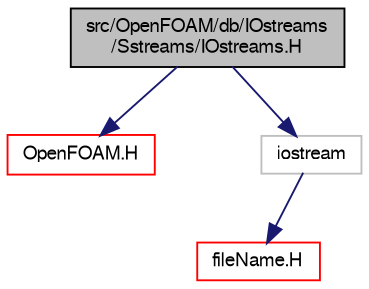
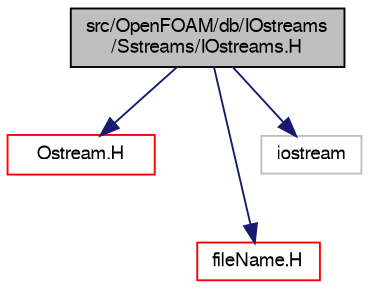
(81, 155) -> (81, 155)
(289, 199) -> (232, 145)
